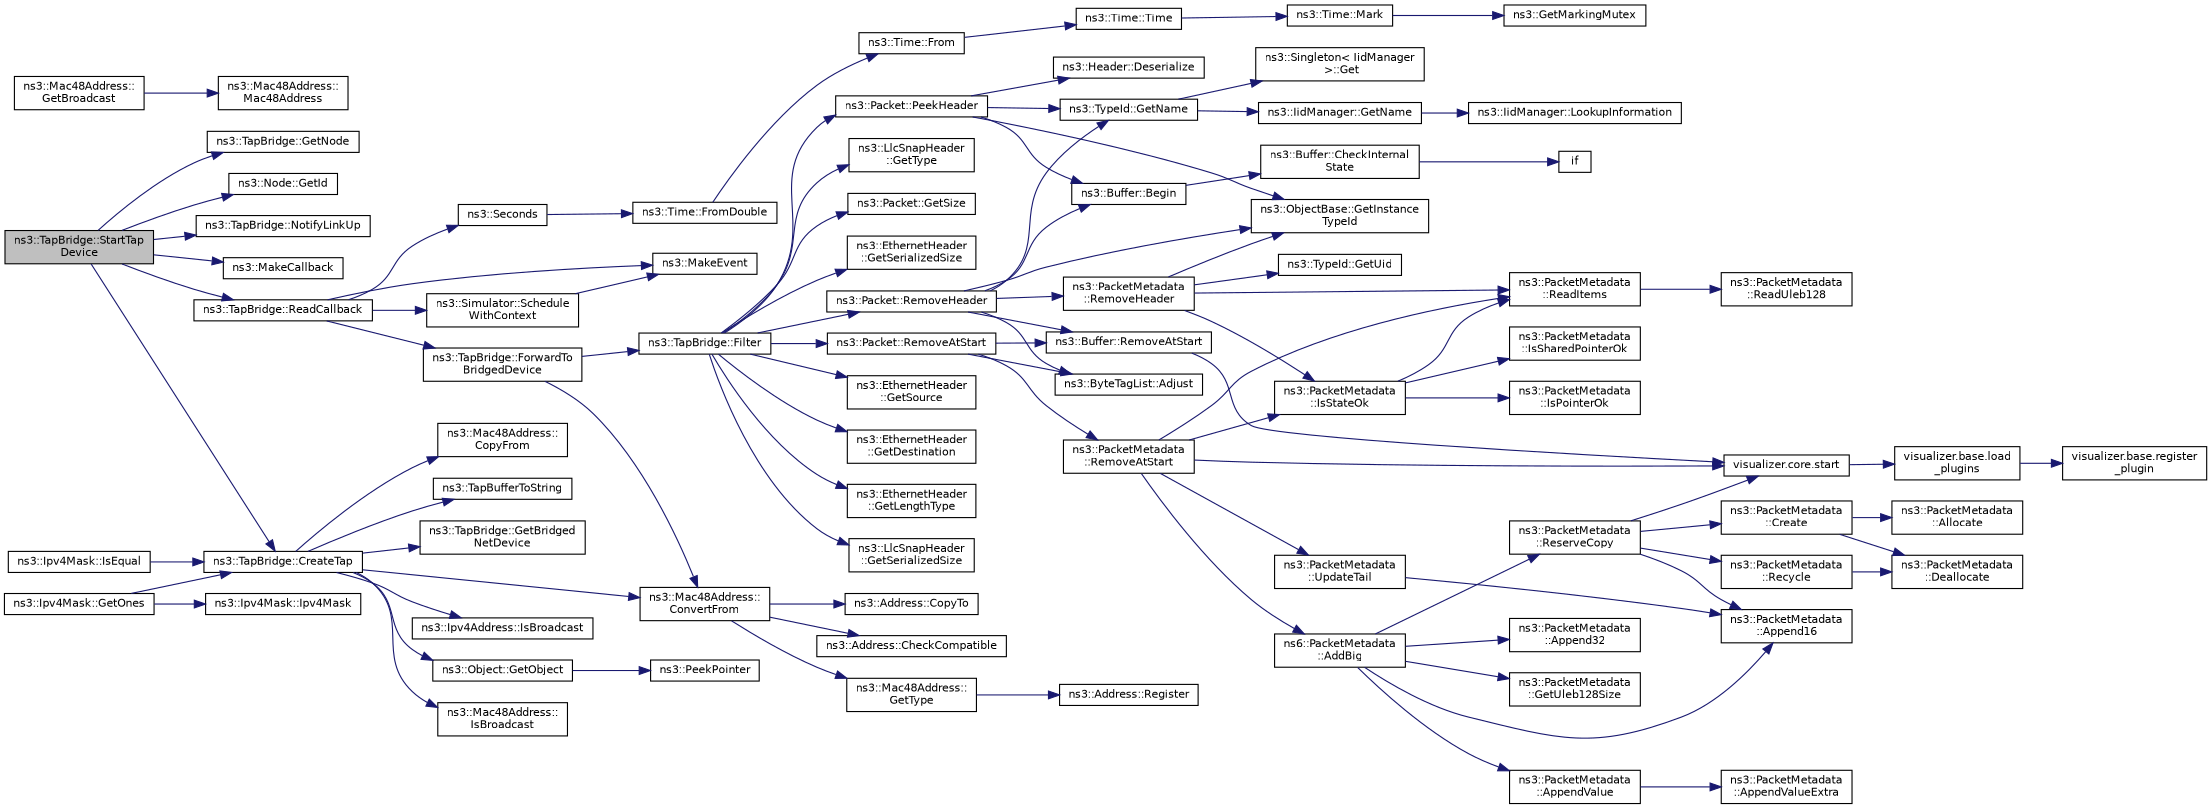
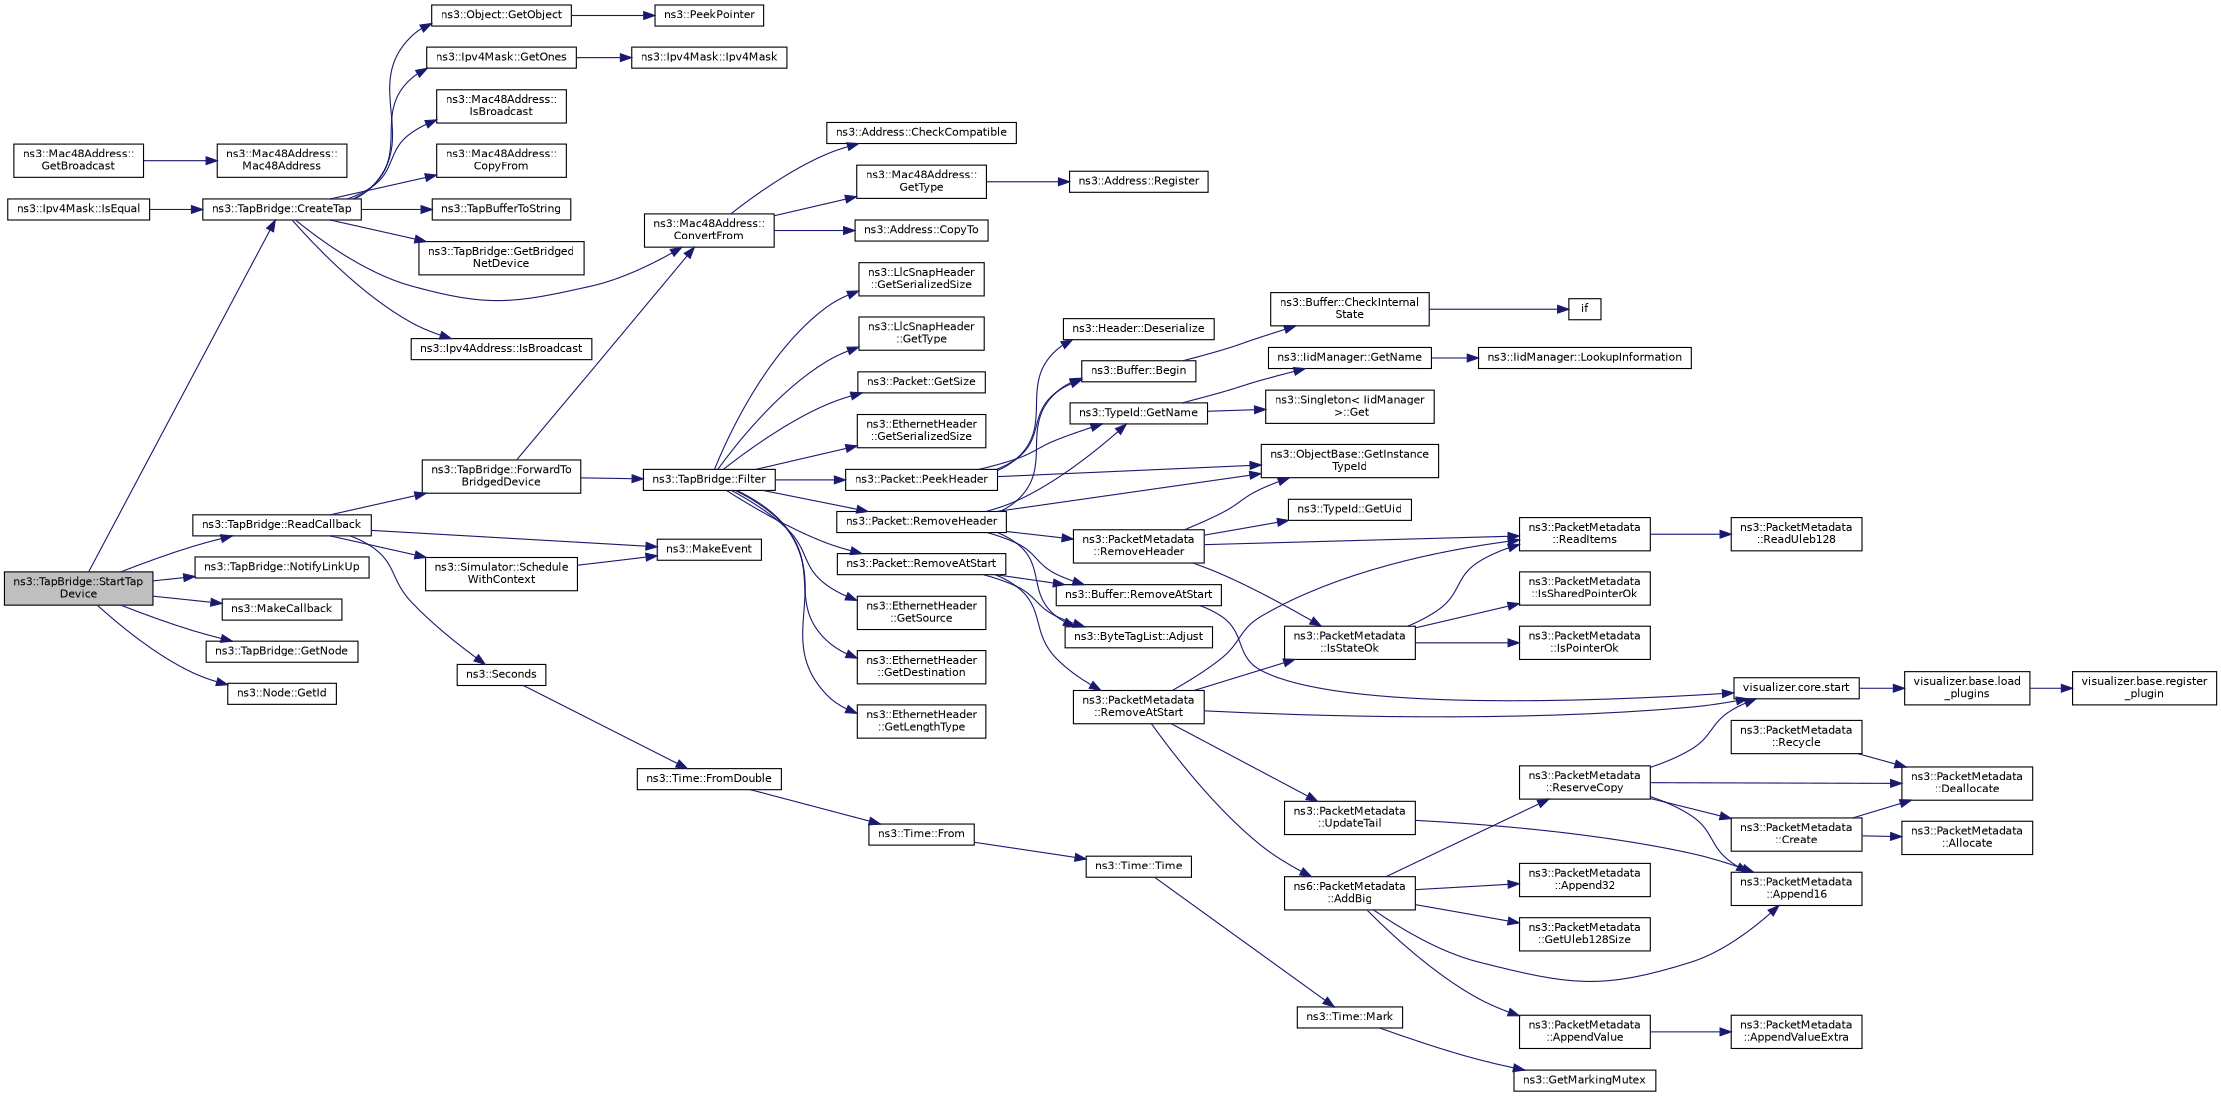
(1675, 554) -> (1770, 783)
(176, 584) -> (391, 140)
